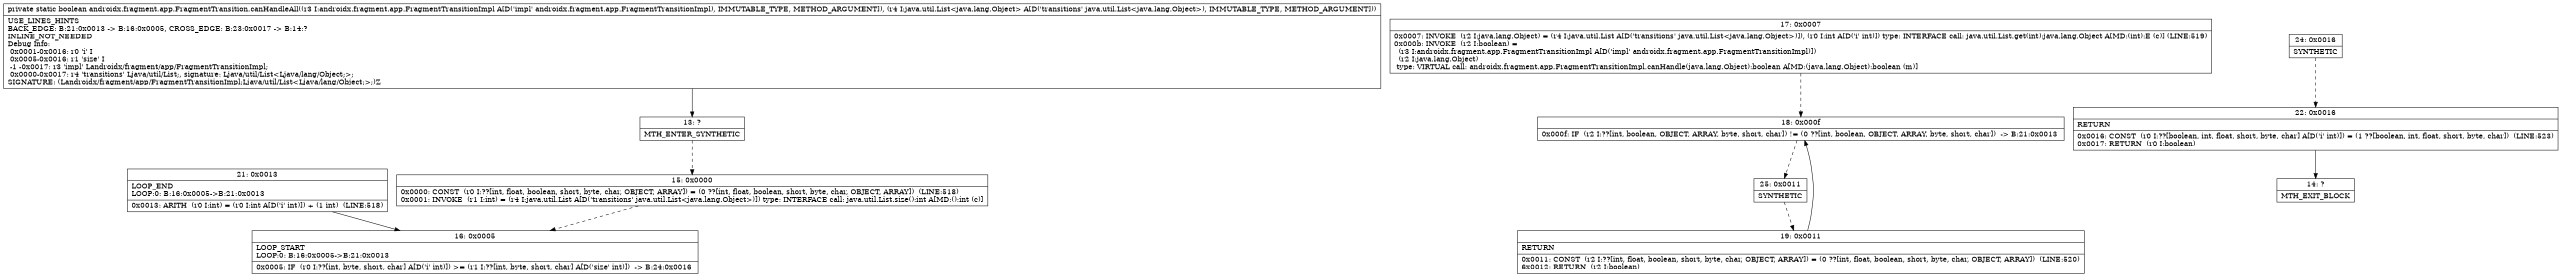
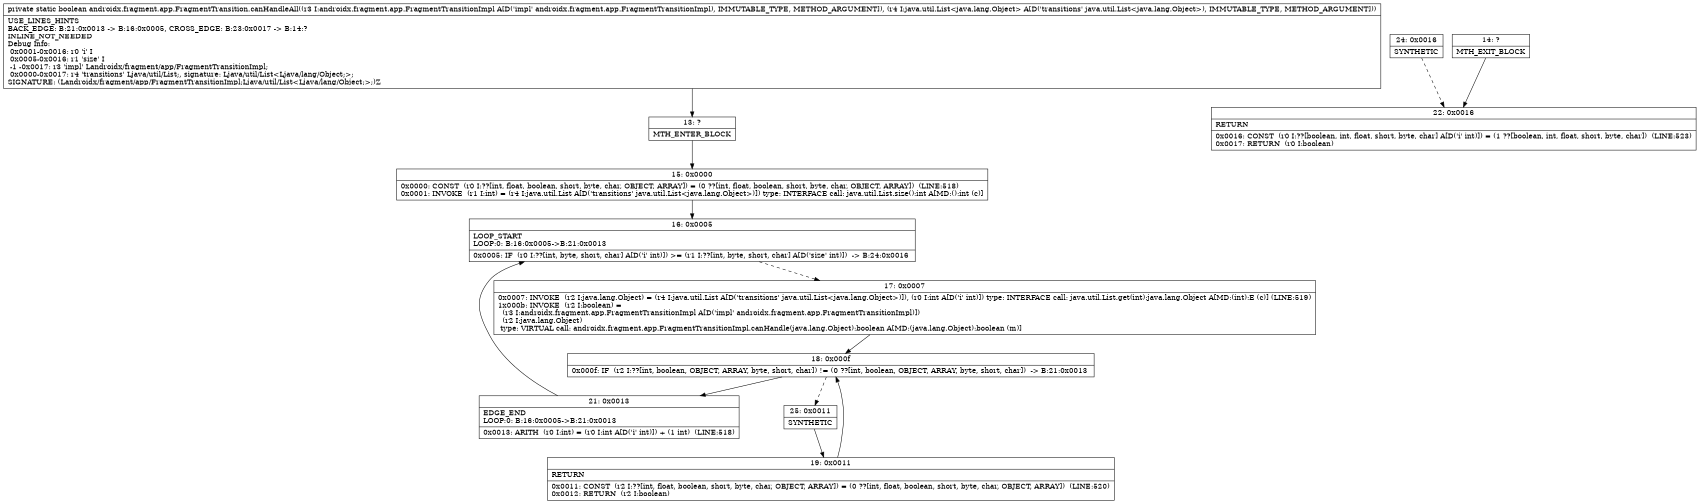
(1457, 44) -> (561, 306)
(1801, 93) -> (860, 343)
(692, 134) -> (692, 134)
(692, 155) -> (692, 152)
(2316, 162) -> (1476, 80)
(152, 186) -> (505, 413)
(1788, 214) -> (818, 441)
(597, 218) -> (692, 207)
(1582, 267) -> (612, 494)
none -> (787, 270)
none -> (744, 386)
